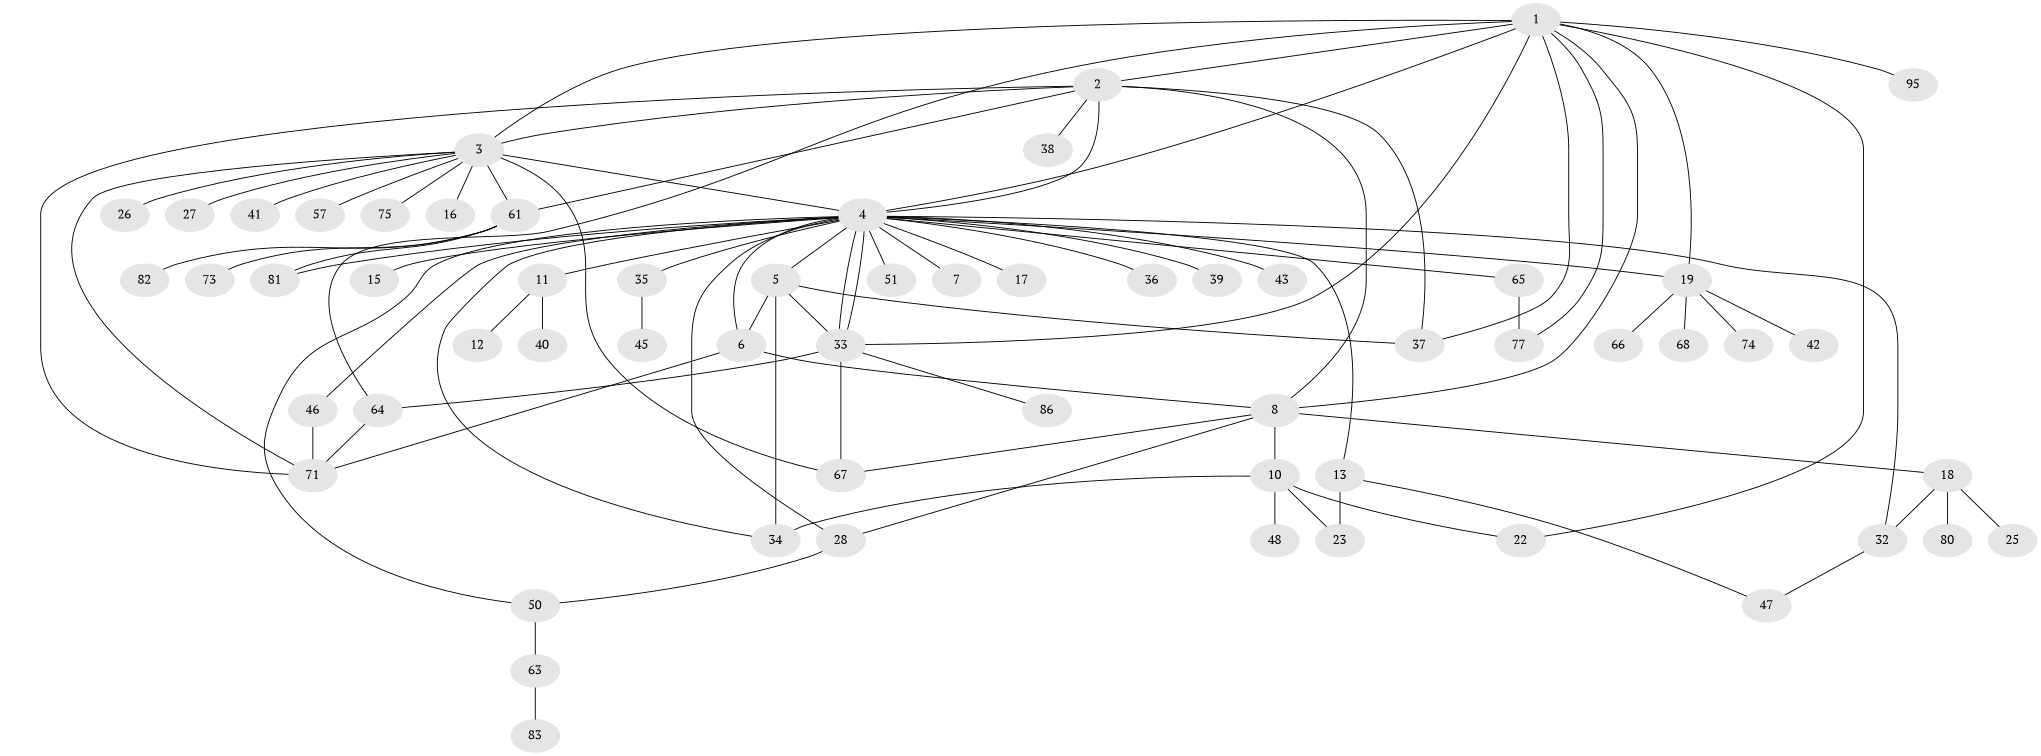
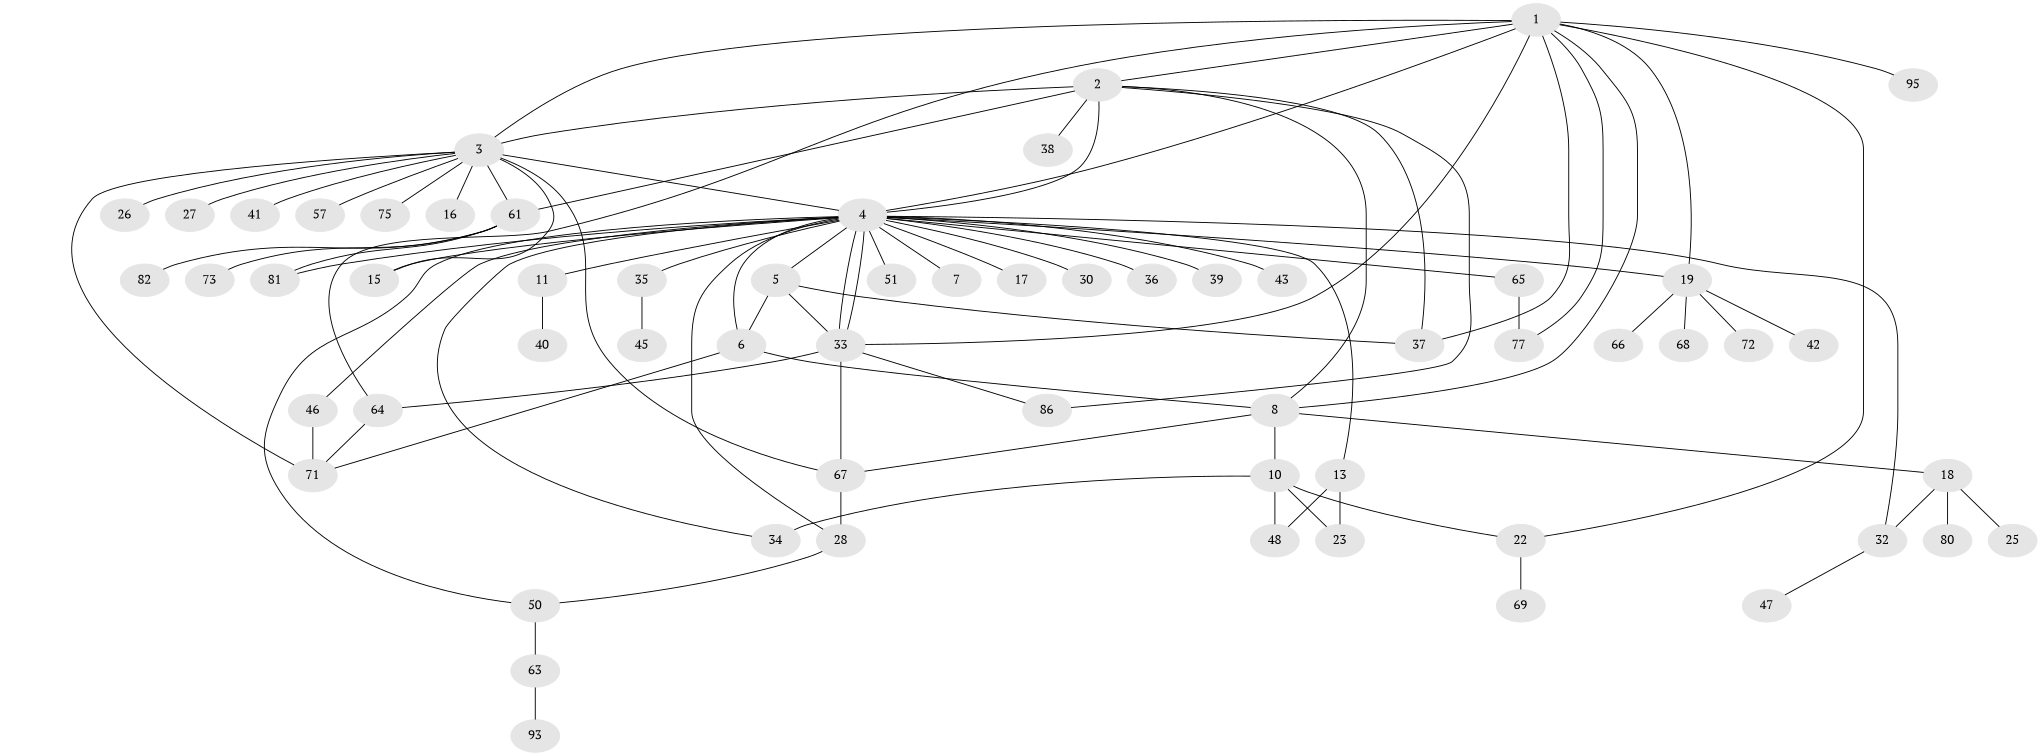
(329, 127) -> (1469, 284)
none -> (554, 220)
none -> (1087, 280)
(477, 345) -> none
(1749, 345) -> (1749, 345)
(776, 410) -> none
(1058, 476) -> (841, 508)
(1559, 526) -> (1311, 504)
none -> (1521, 606)
(535, 736) -> (535, 736)
